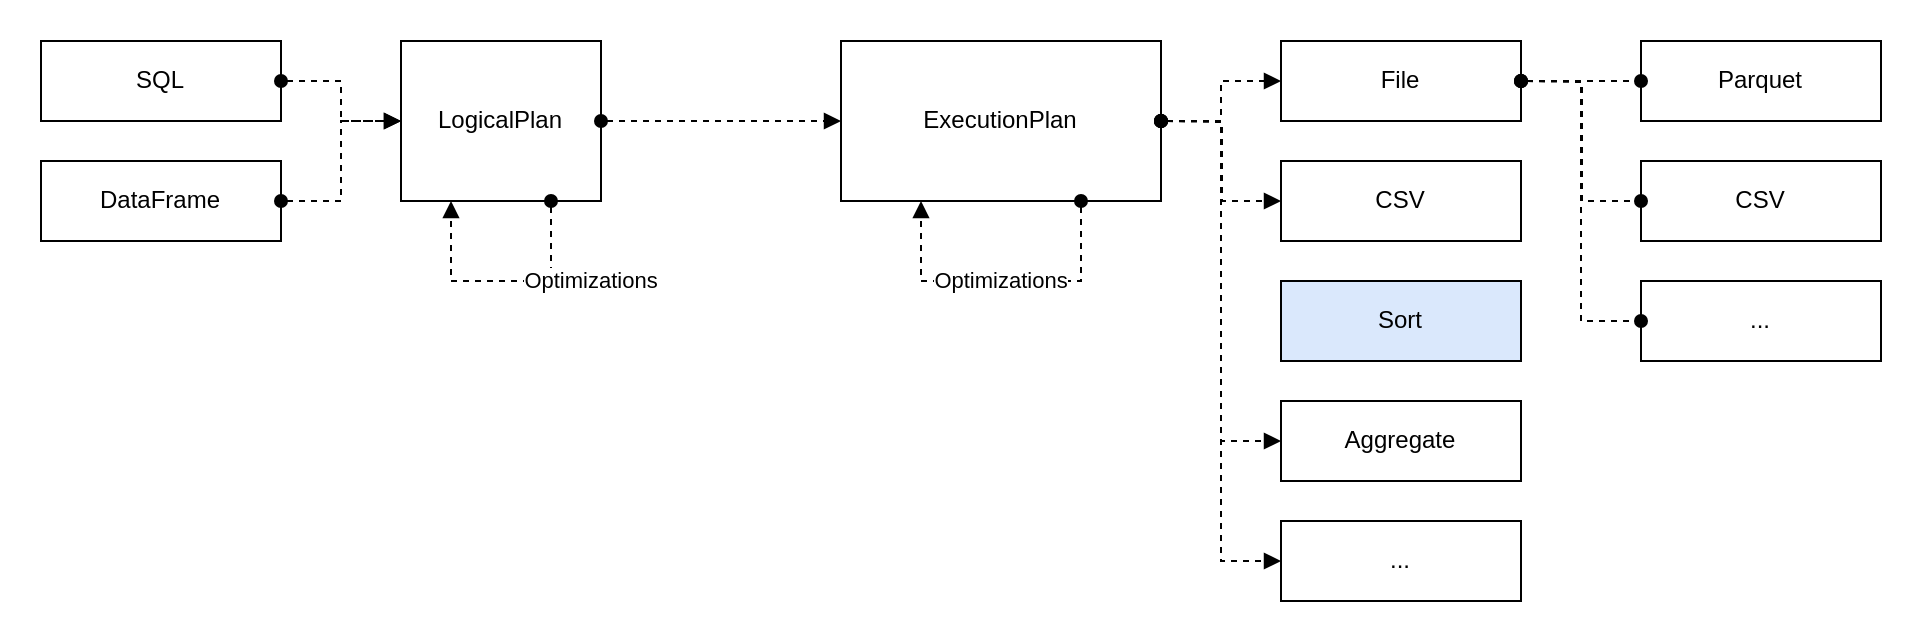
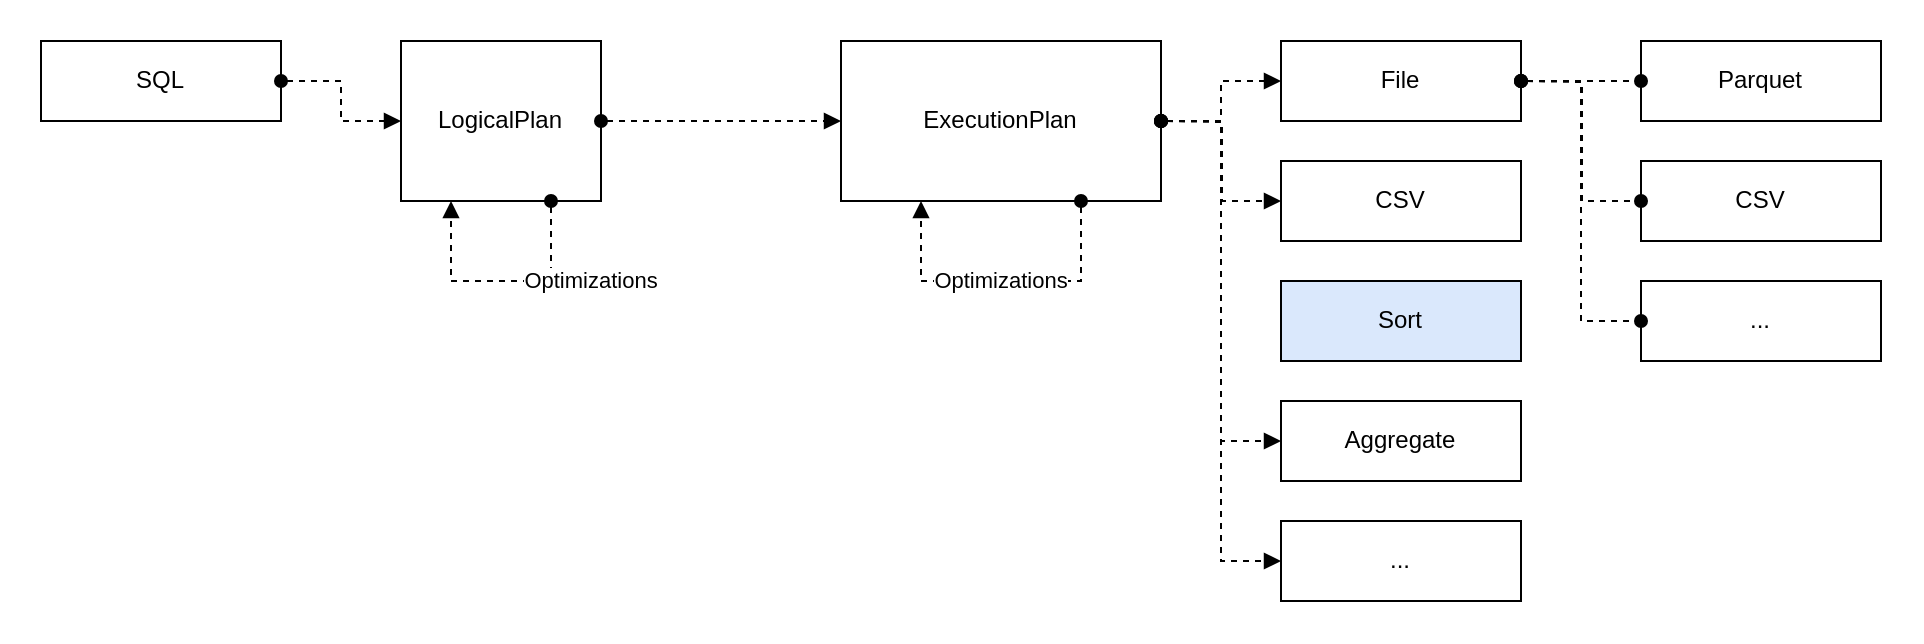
(341, 191) -> none
(161, 201) -> none
